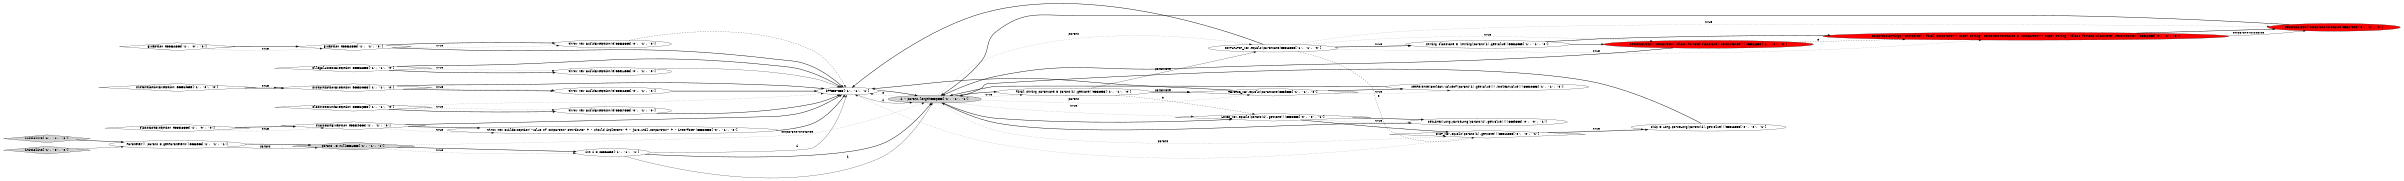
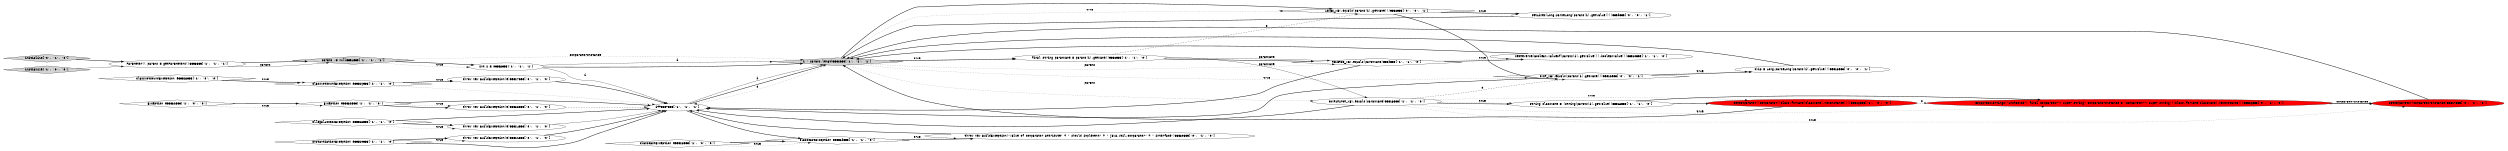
none -> (177, 79)
(177, 87) -> none
(935, 99) -> (837, 62)
(625, 120) -> (741, 129)
(1163, 142) -> (1267, 78)
(1158, 158) -> (1127, 117)
